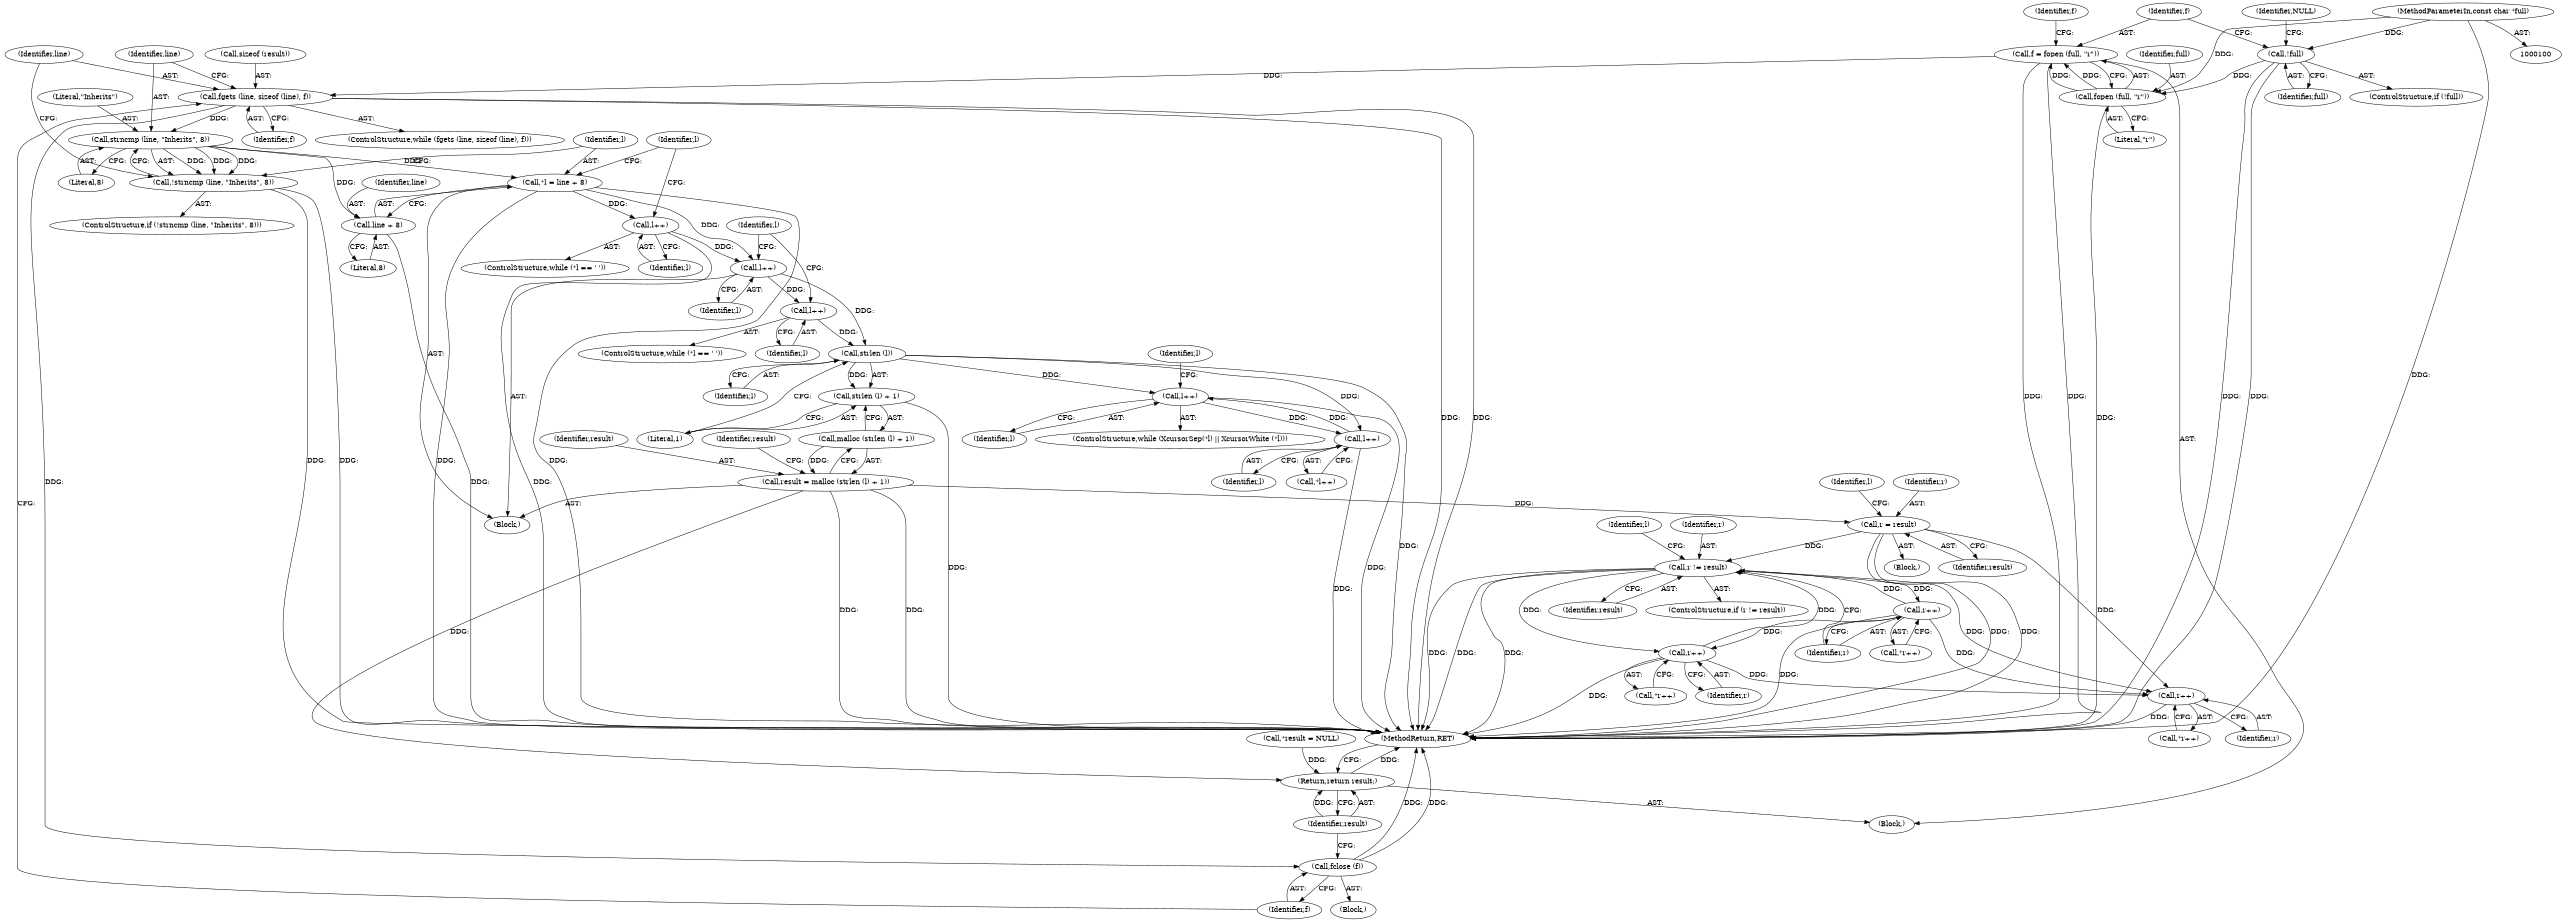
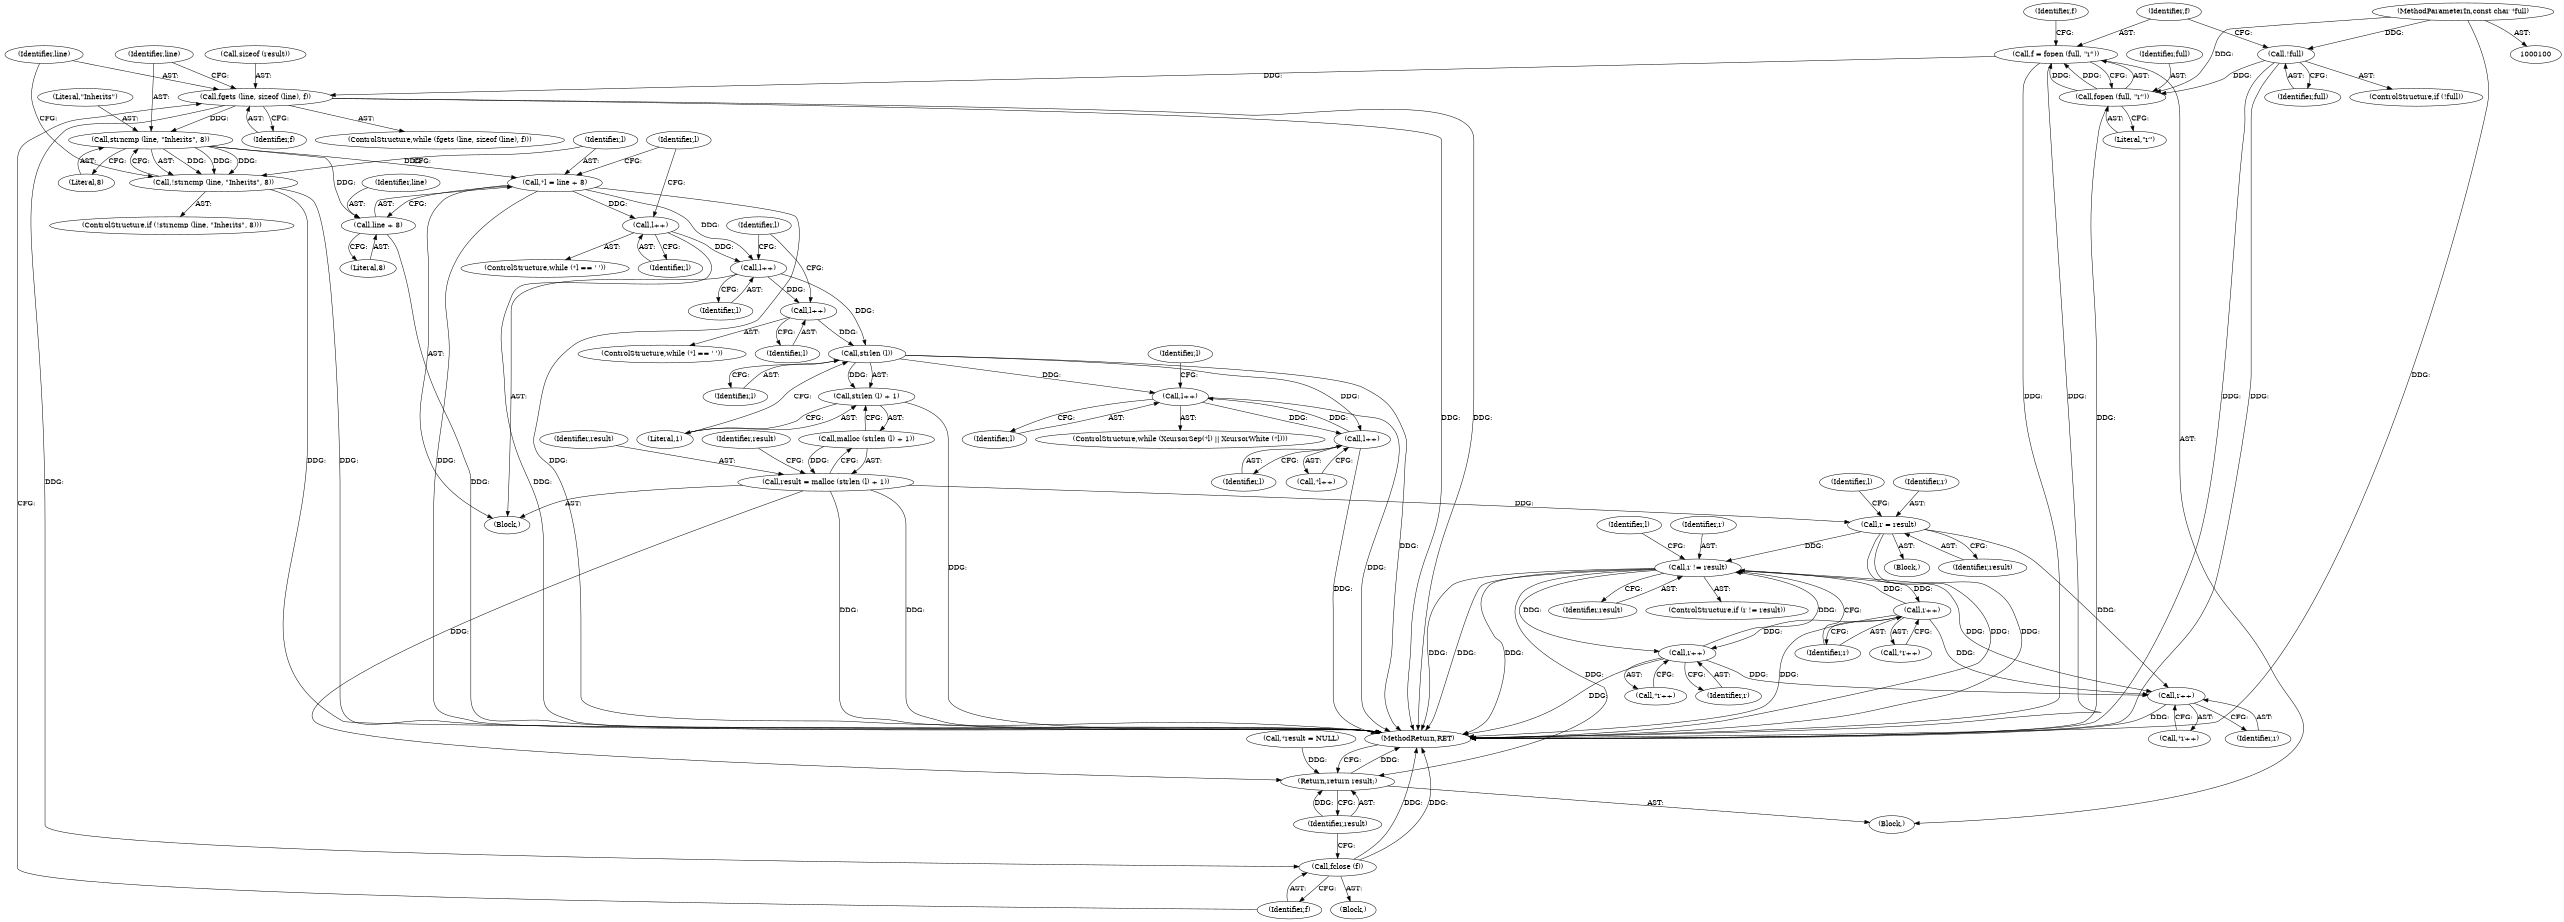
(2286, 12) -> none
none -> (1592, 682)
